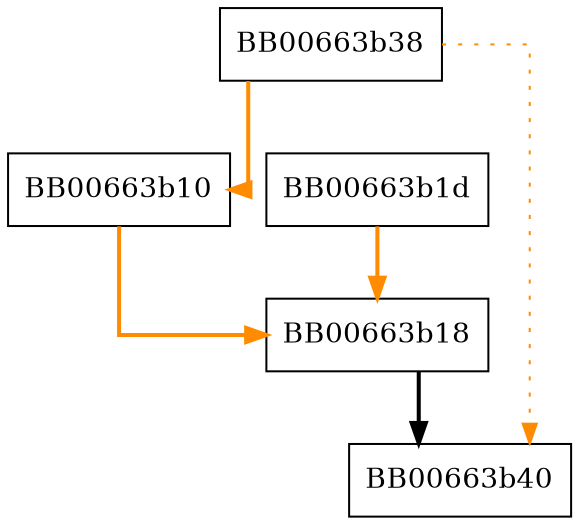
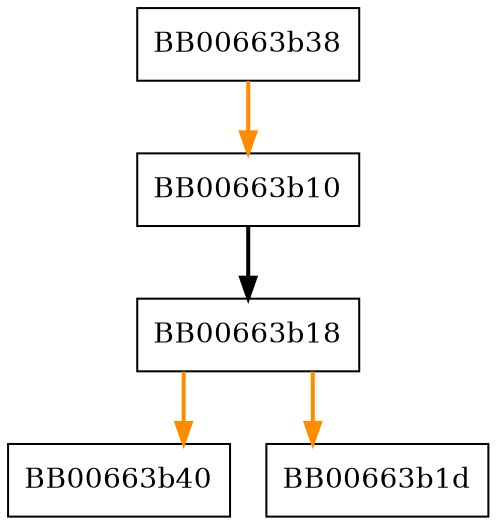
(530, 190) -> none
(377, 252) -> (313, 397)
(128, 335) -> (248, 252)
(419, 397) -> (184, 397)
